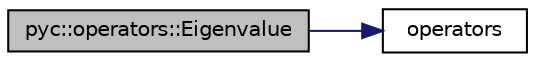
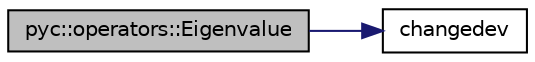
(455, 31) -> (455, 31)
